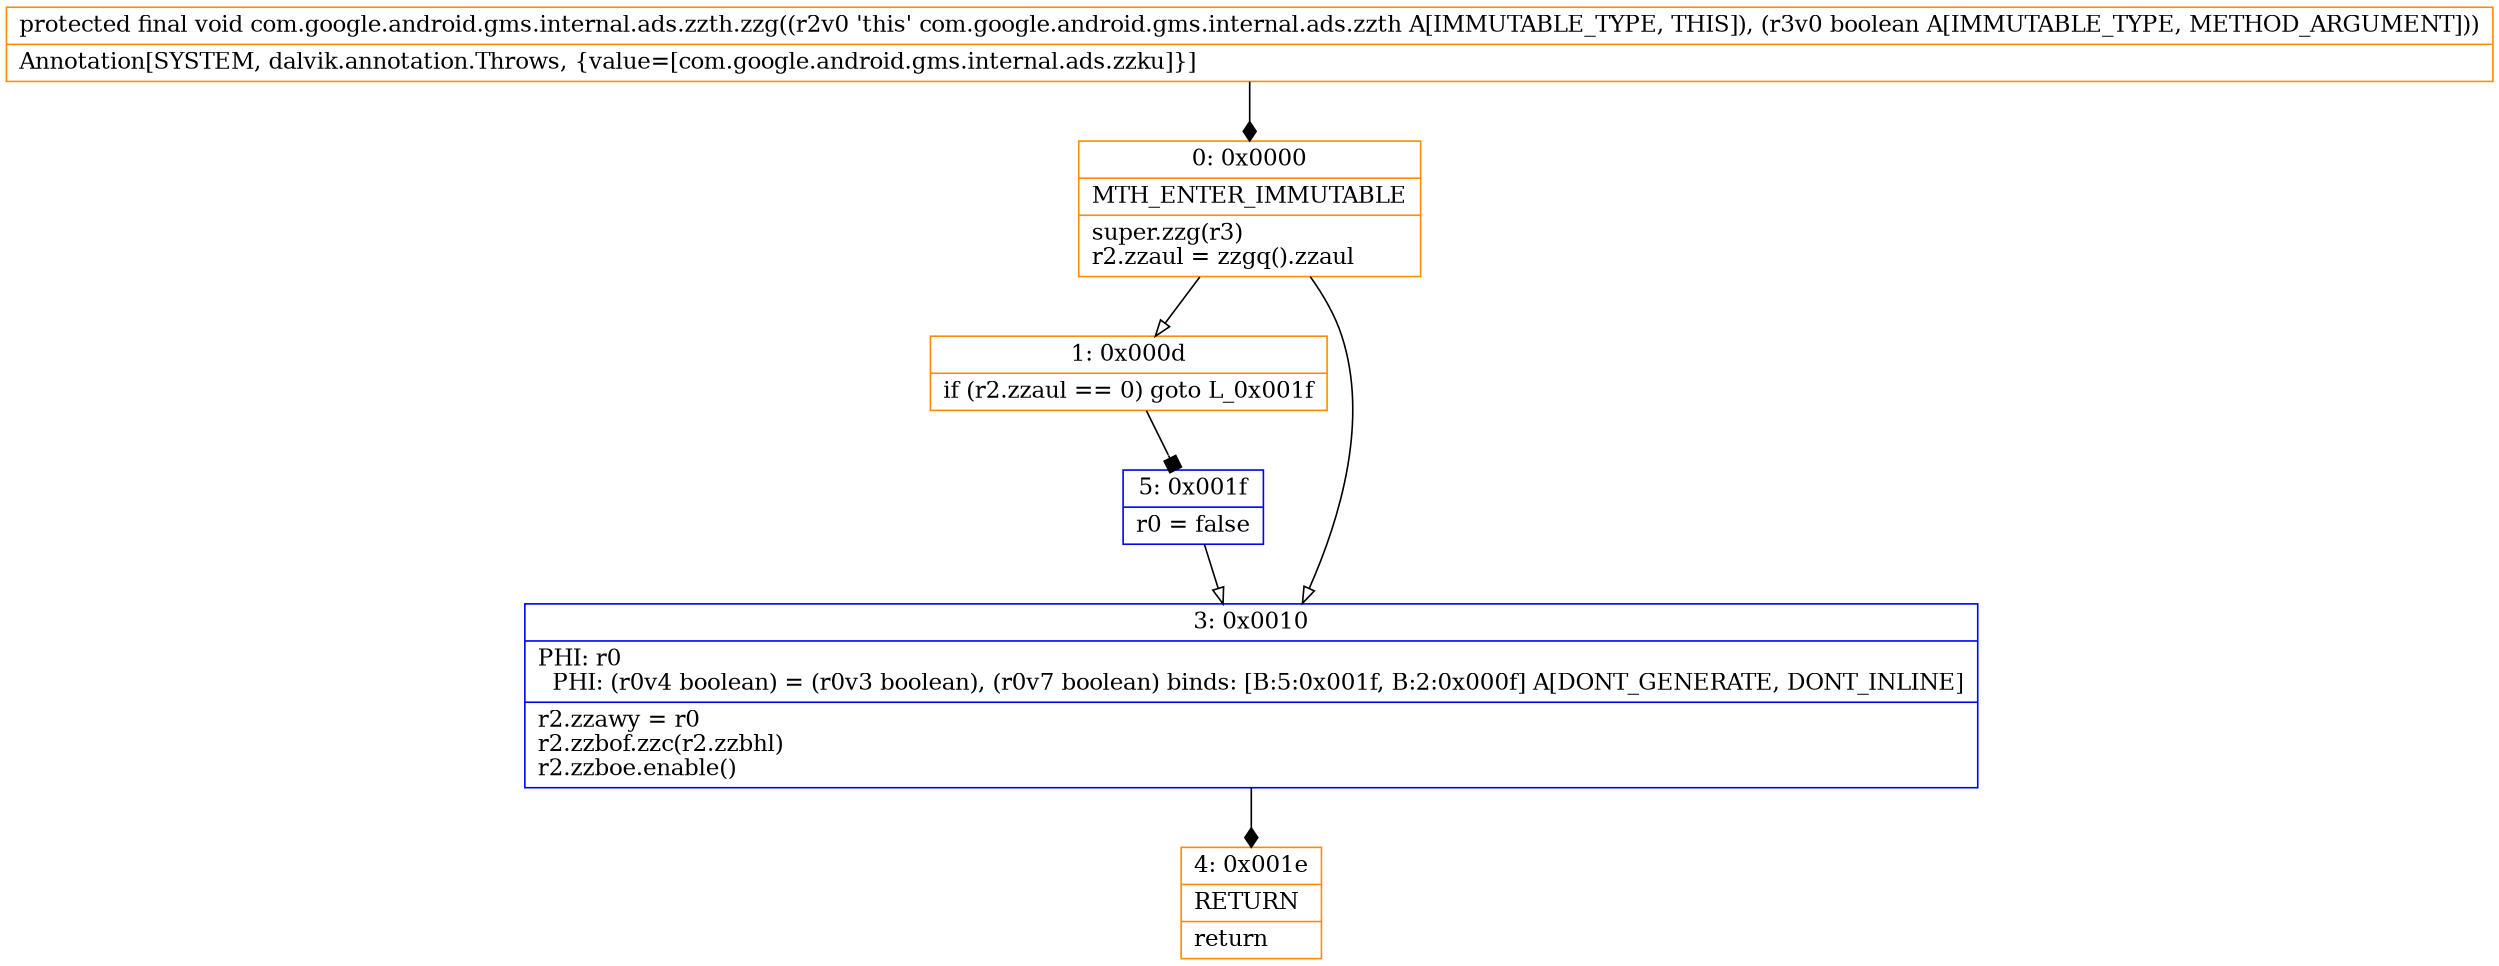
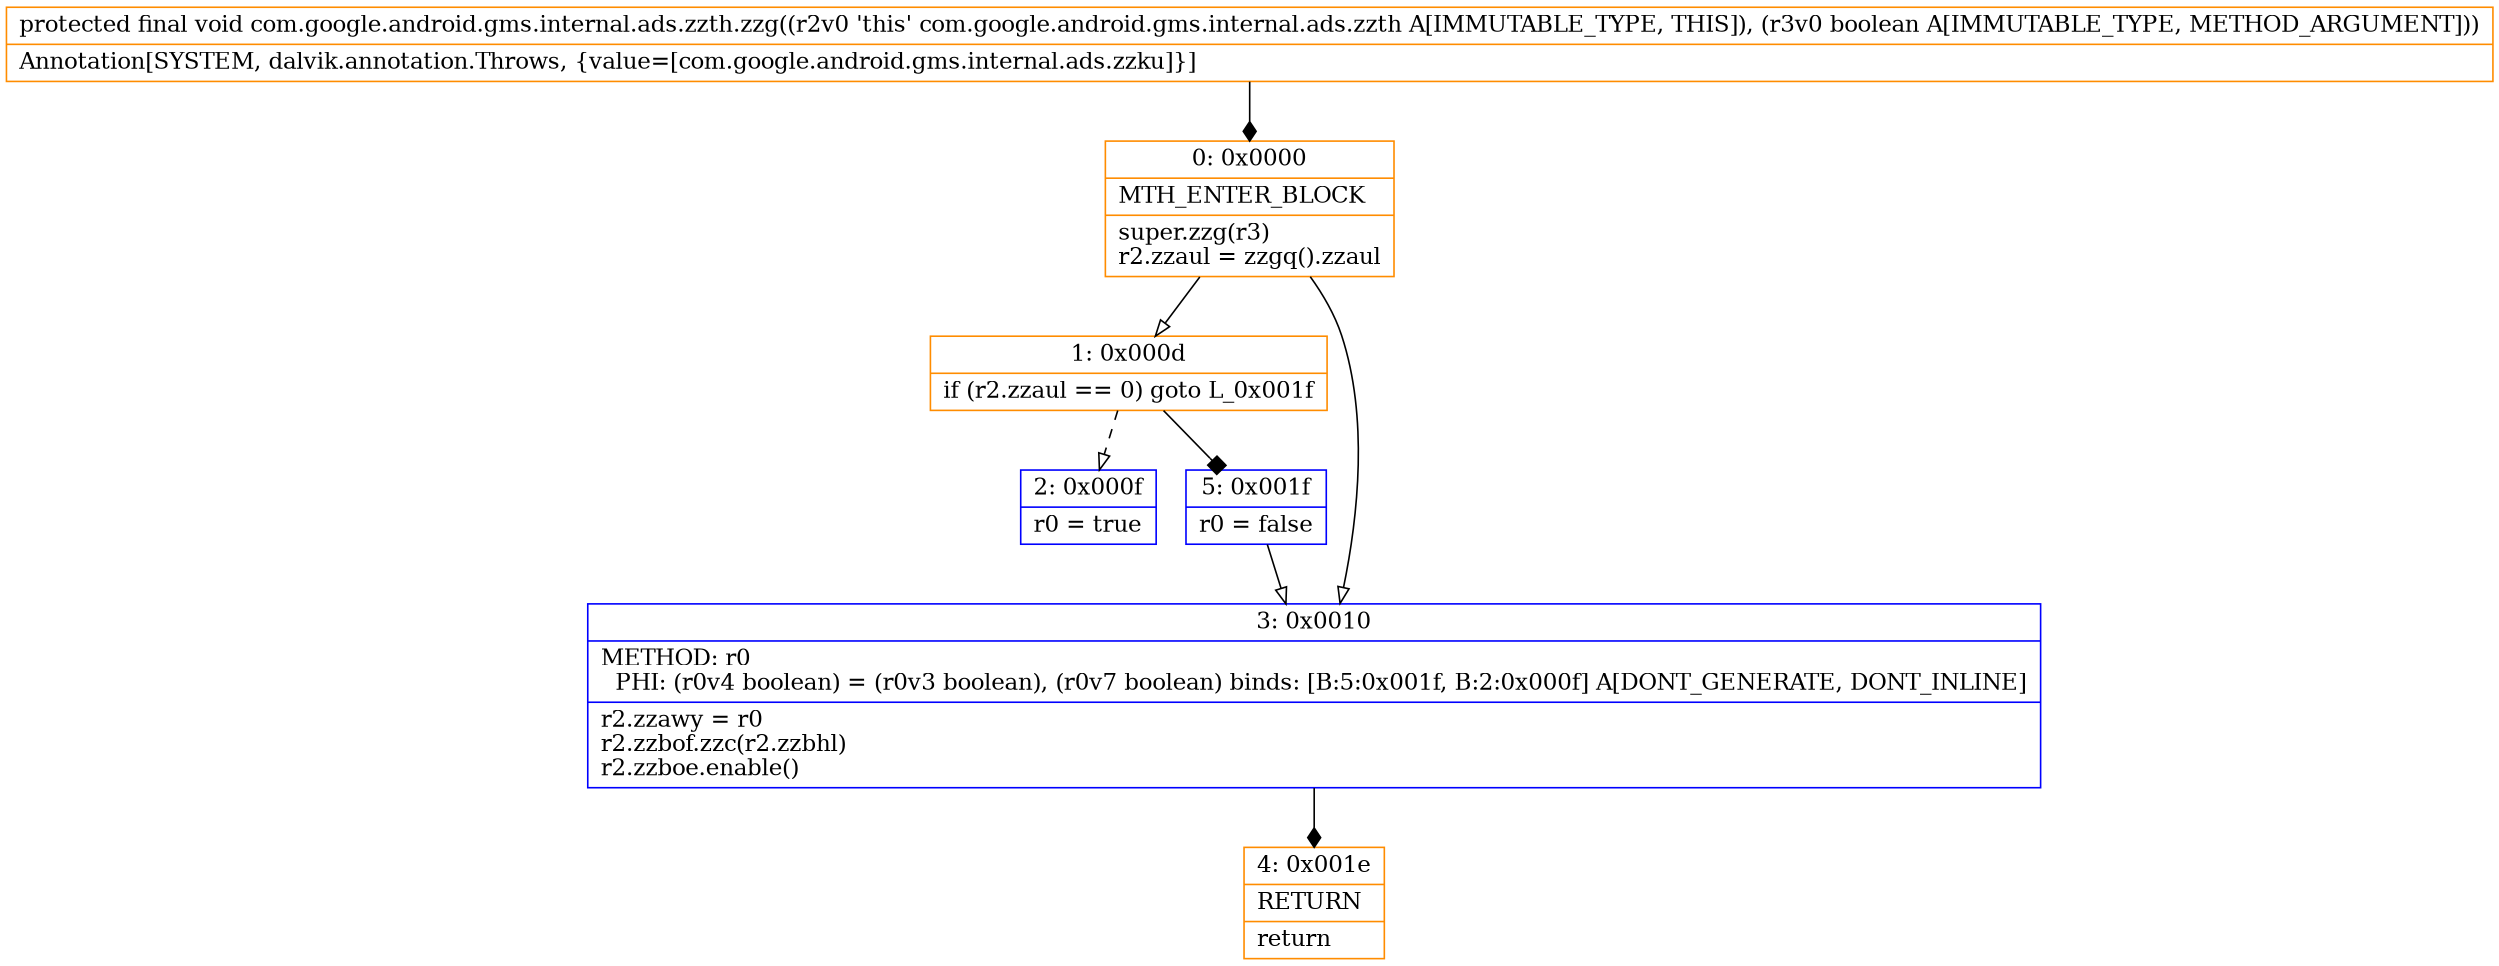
(1250, 196) -> (1242, 196)
none -> (1088, 507)
(584, 659) -> (680, 659)
